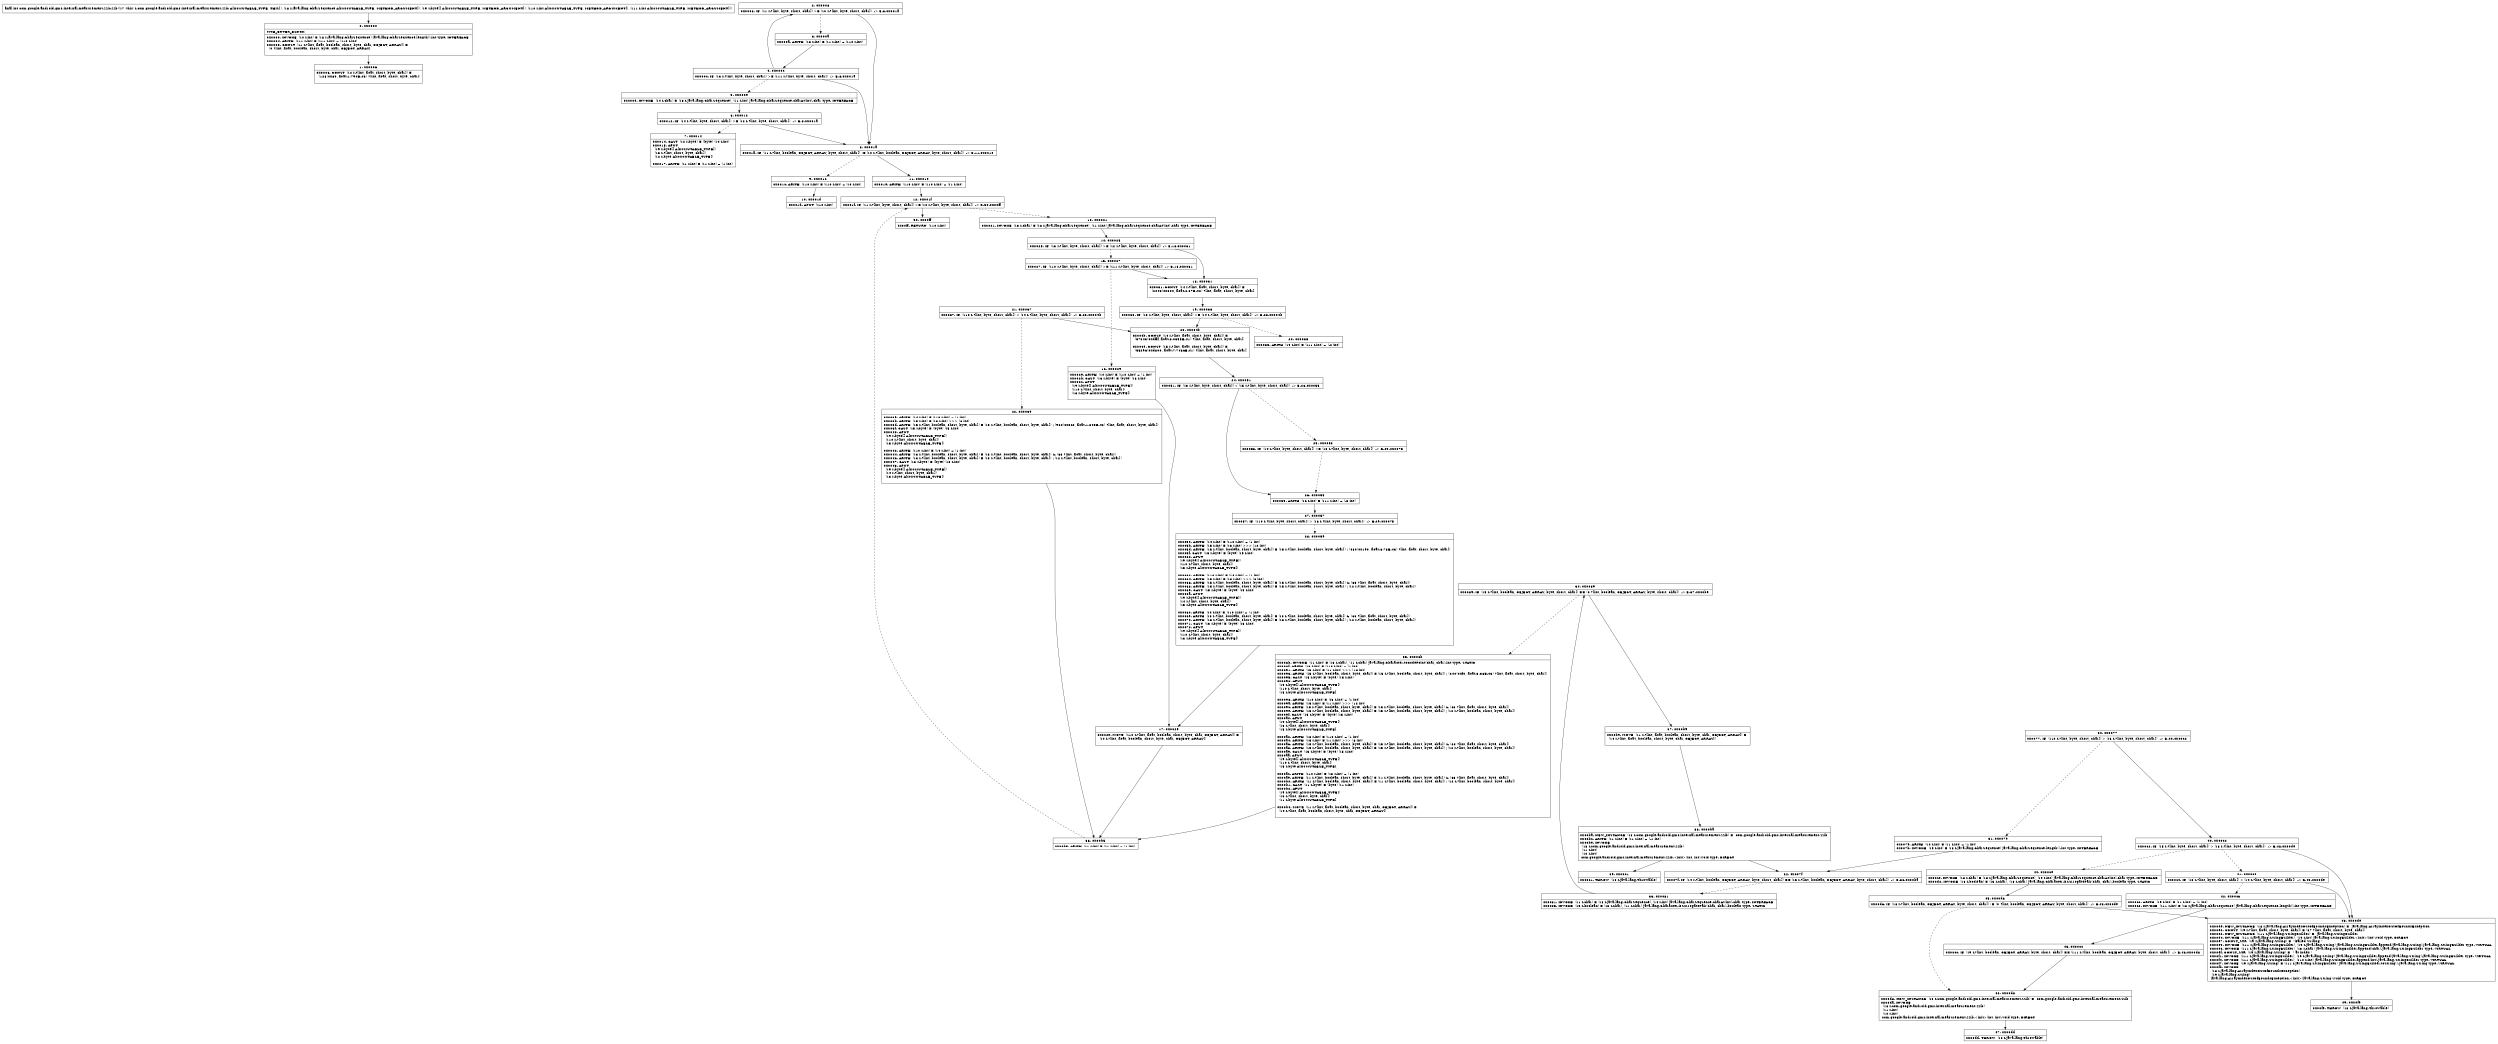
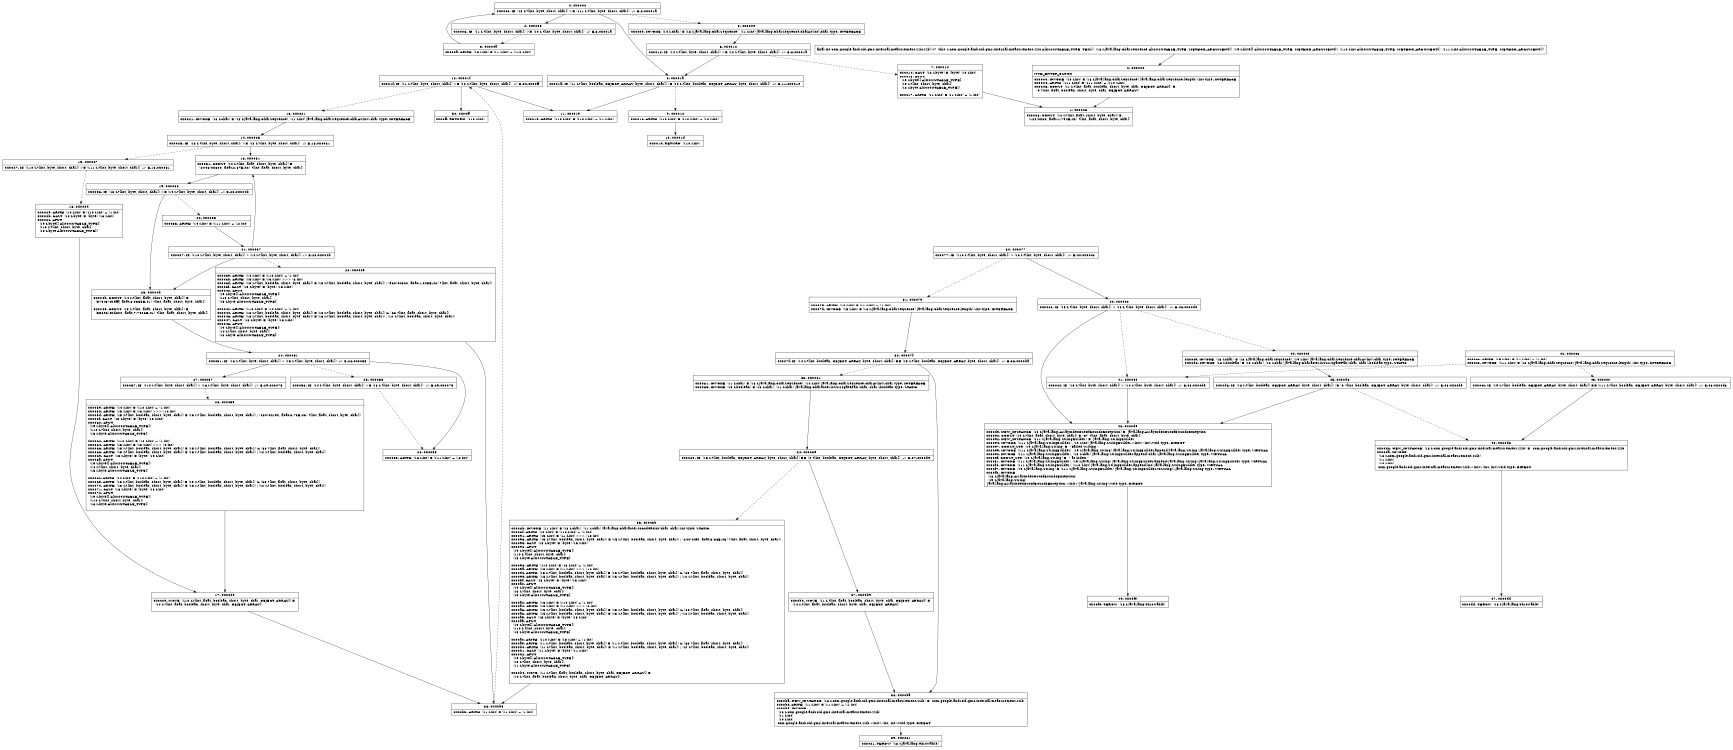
(873, 74) -> none
none -> (1011, 99)
(921, 191) -> (514, 98)
(812, 205) -> (675, 144)
none -> (228, 236)
(1148, 274) -> (255, 212)
(1315, 507) -> (247, 370)
(1763, 866) -> (938, 525)
(2240, 887) -> (1327, 370)
(2150, 926) -> (1585, 371)
